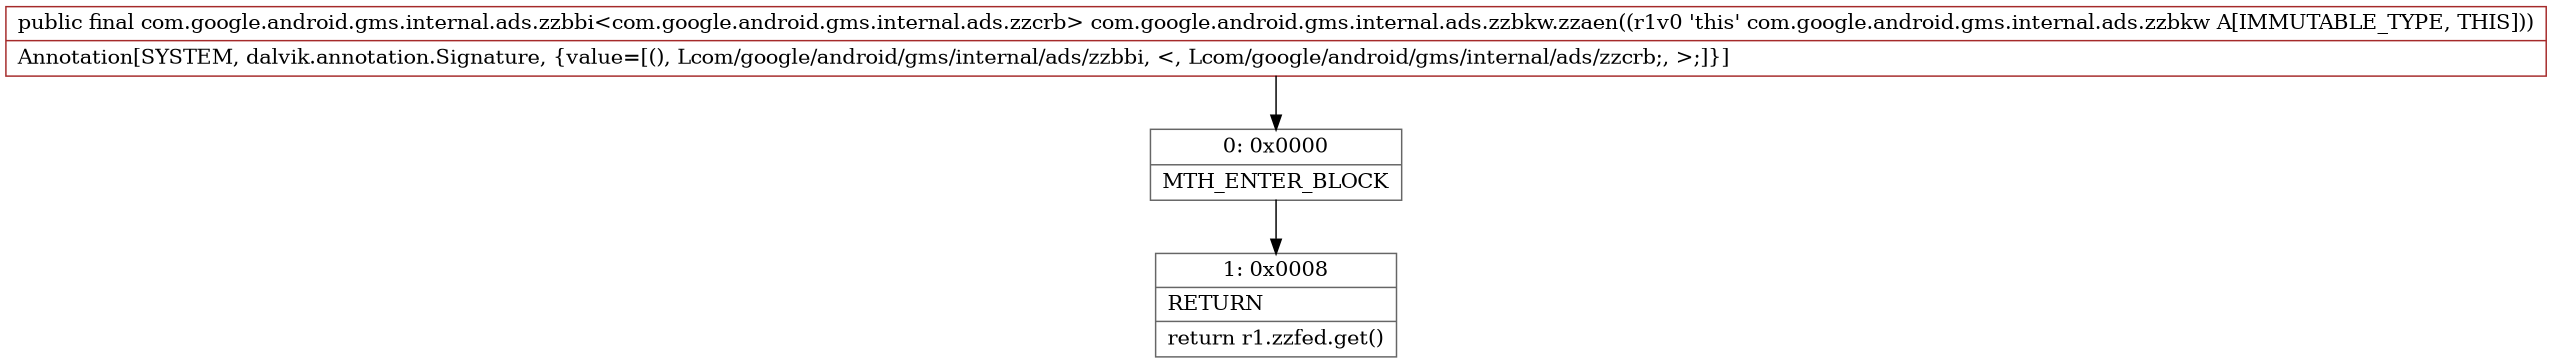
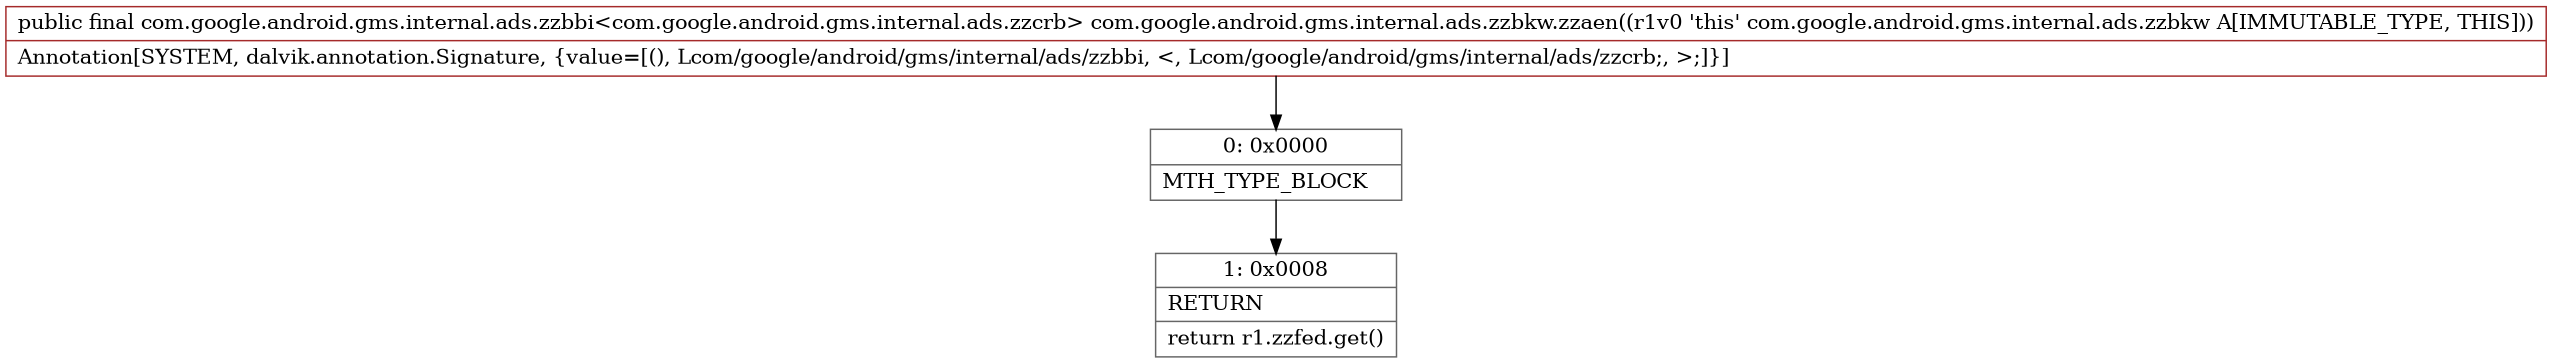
(1276, 182) -> (1265, 182)
